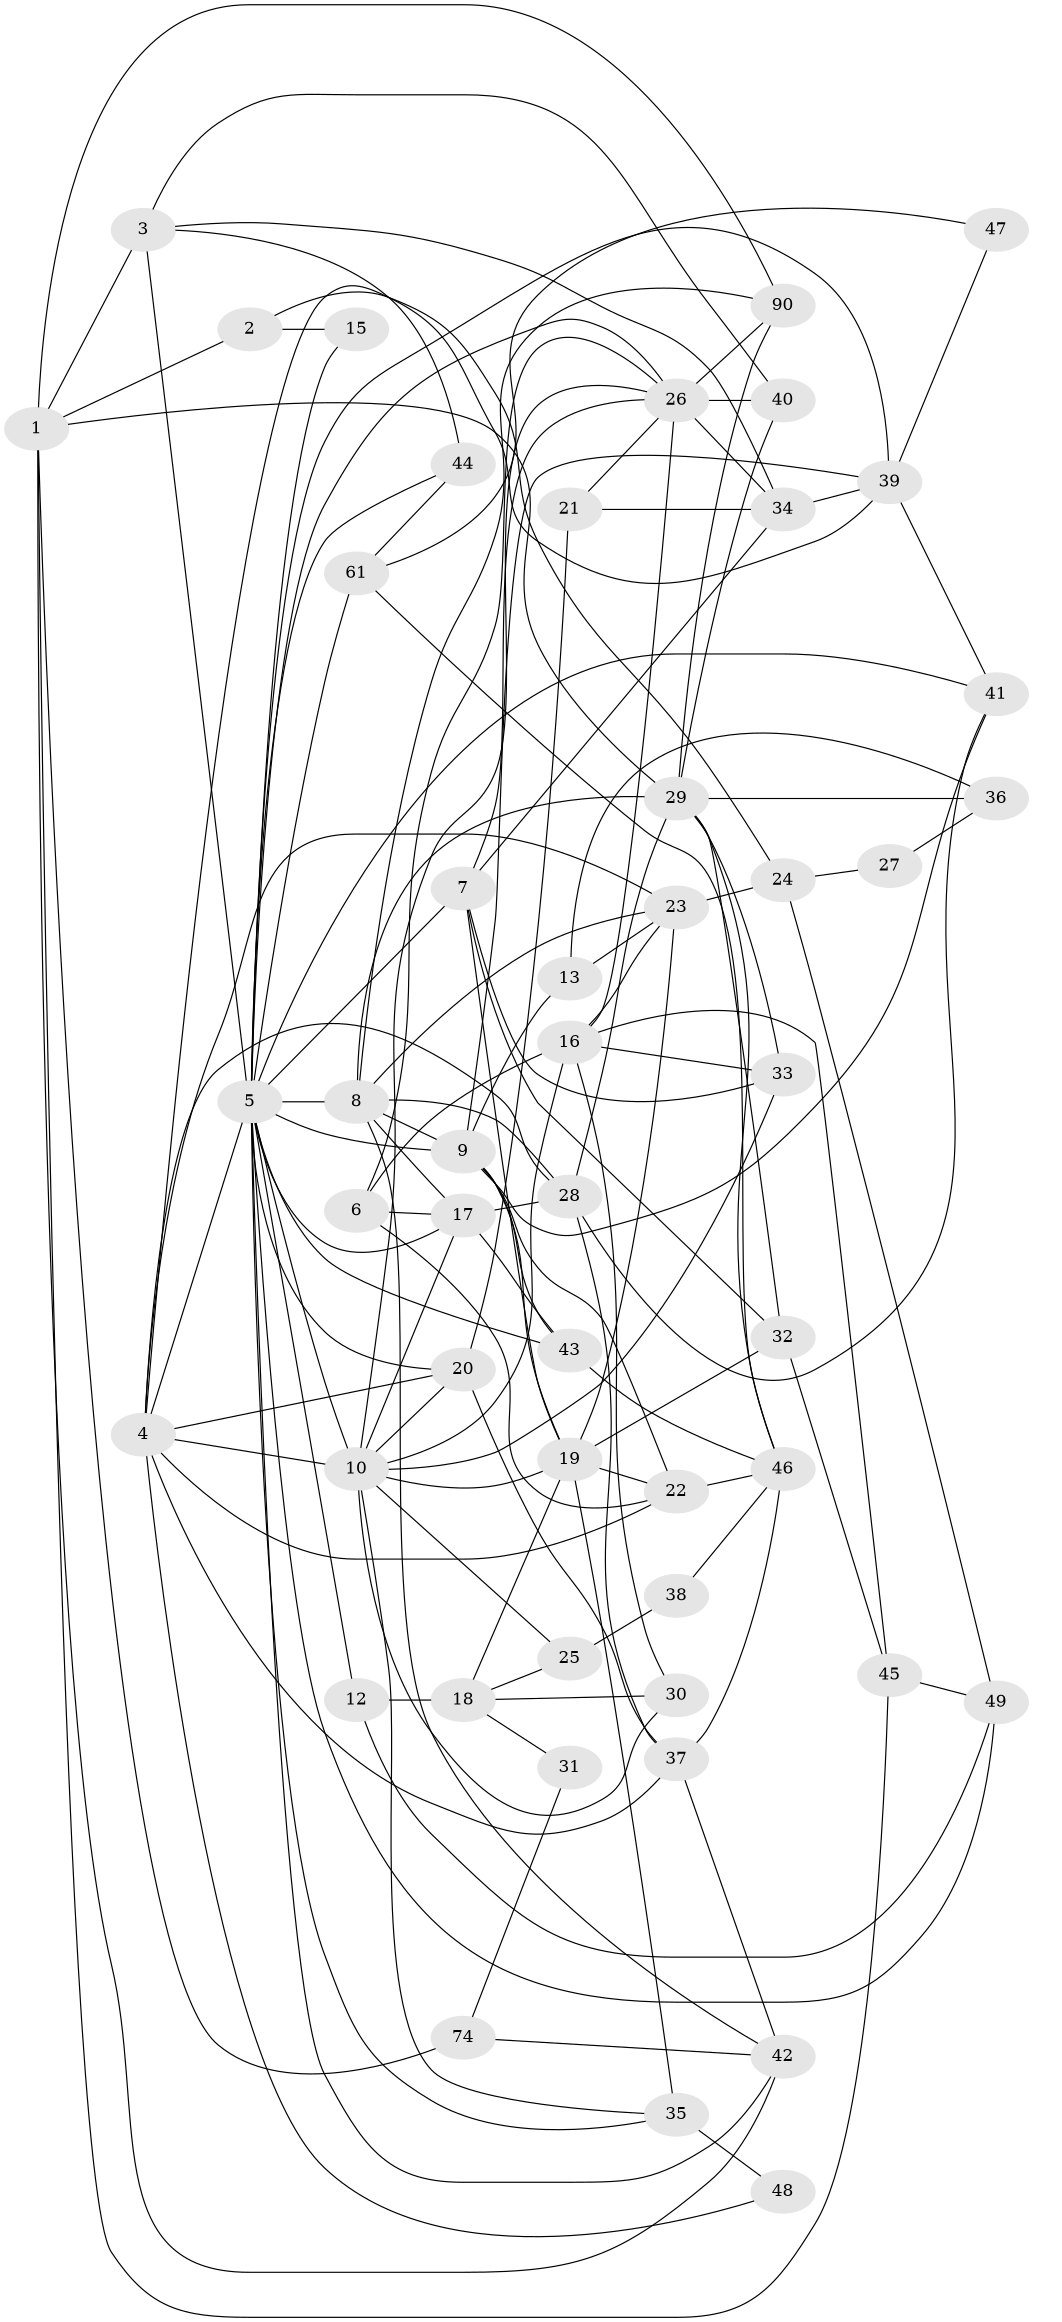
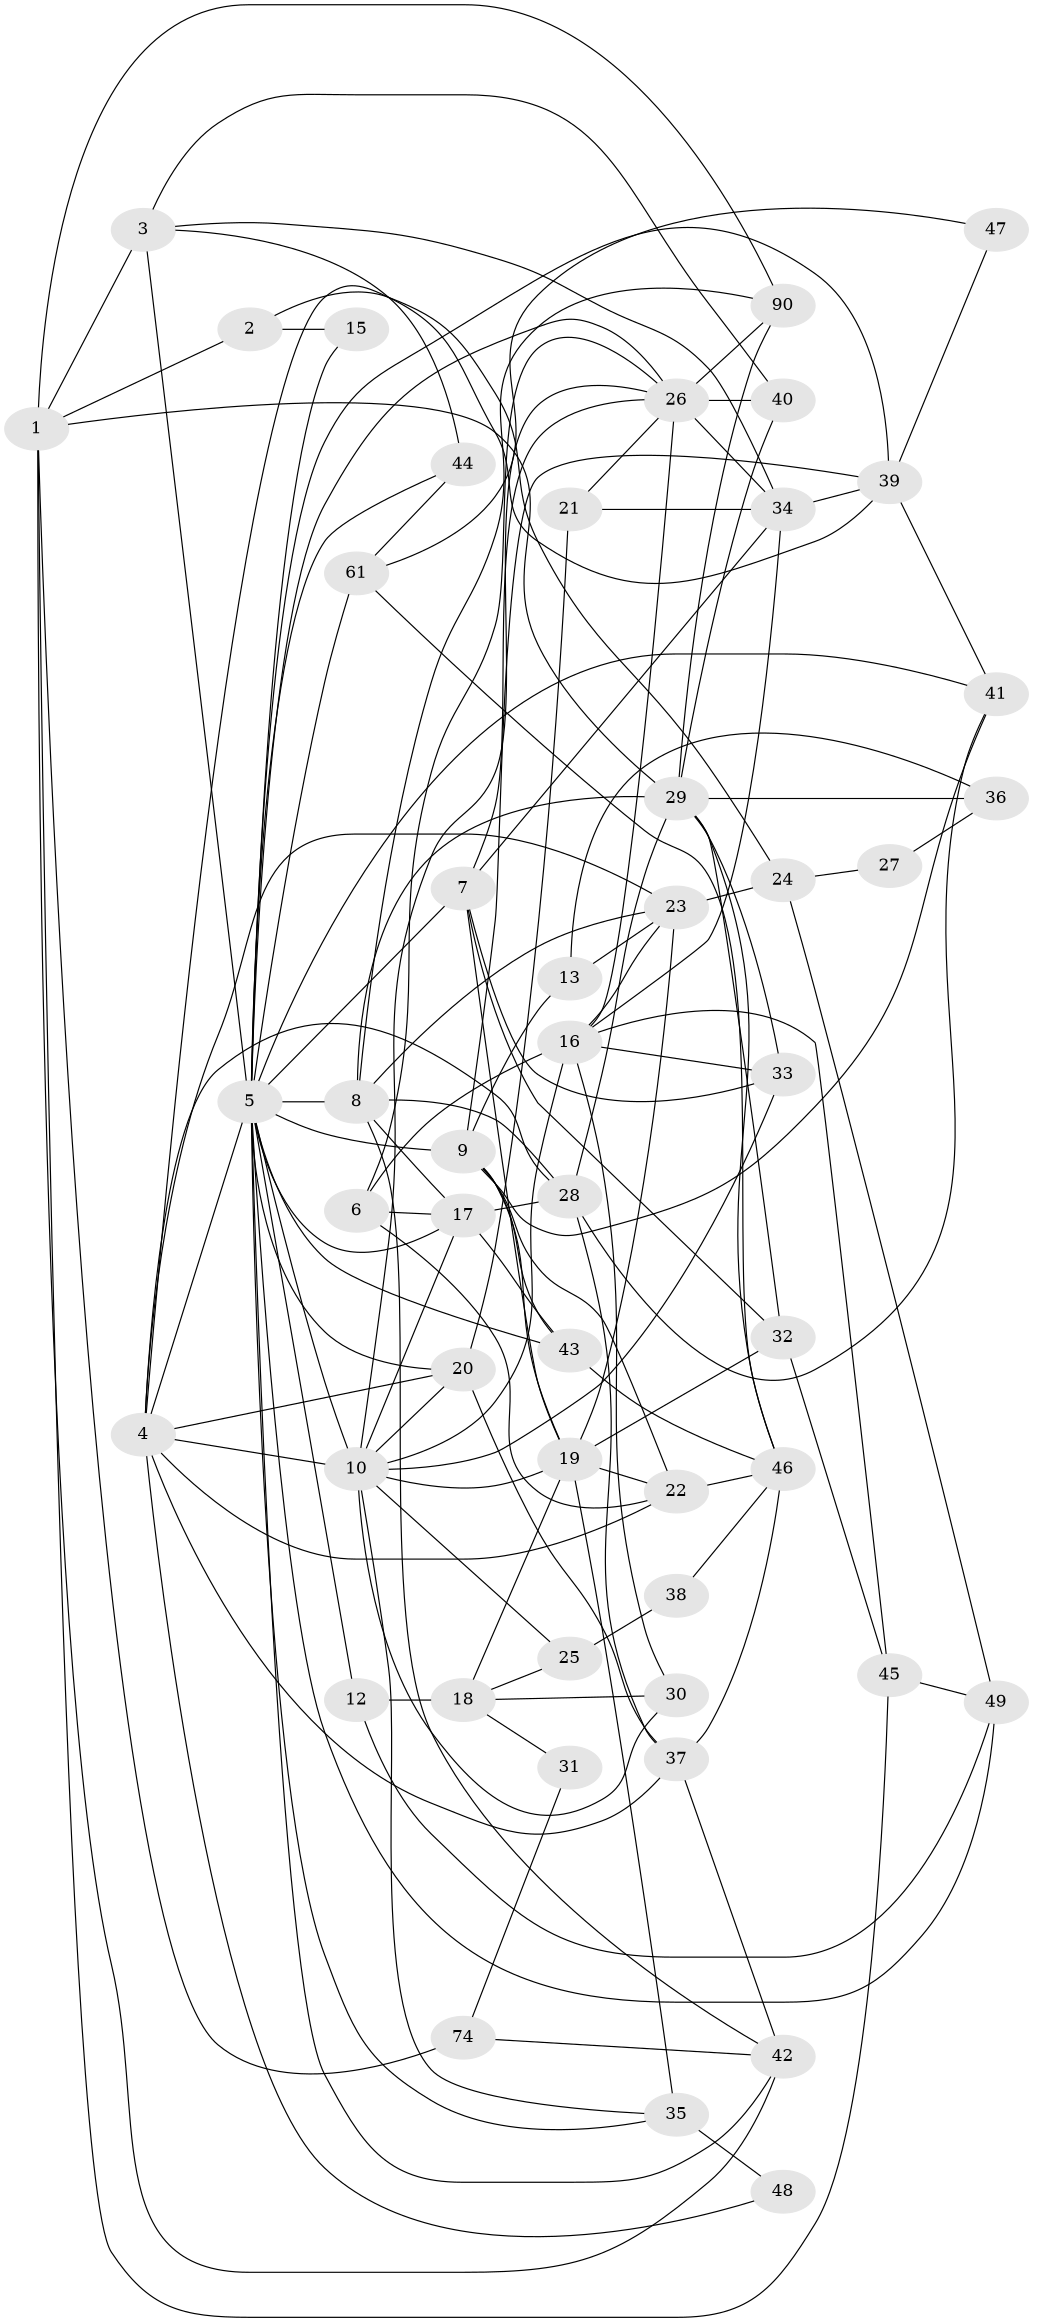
none -> (746, 810)
(410, 1127) -> none
